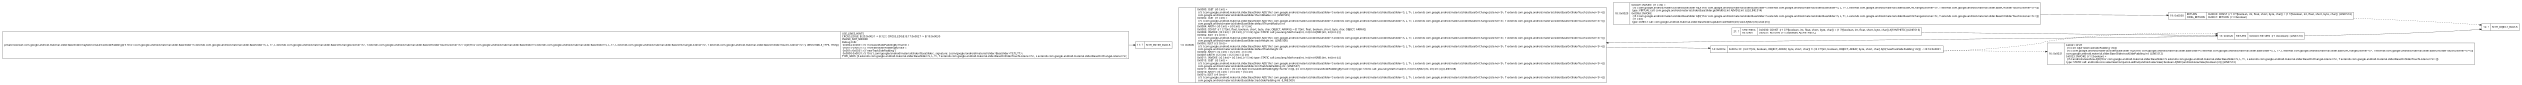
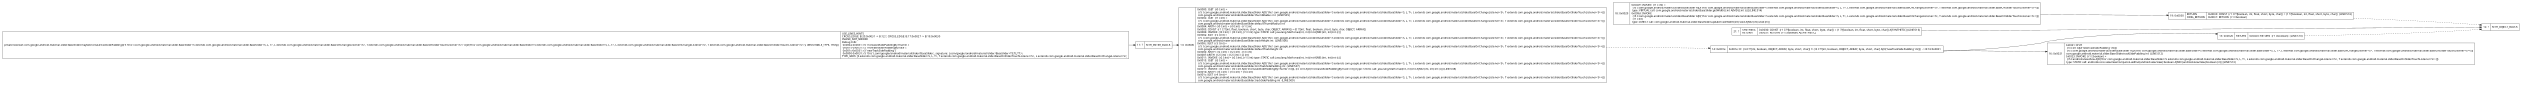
(2069, 34) -> (2201, 29)
(2392, 34) -> (2392, 34)
(2093, 36) -> (2079, 38)
(1913, 40) -> (1174, 45)
(1657, 48) -> (1657, 48)
(1994, 51) -> (1994, 51)
